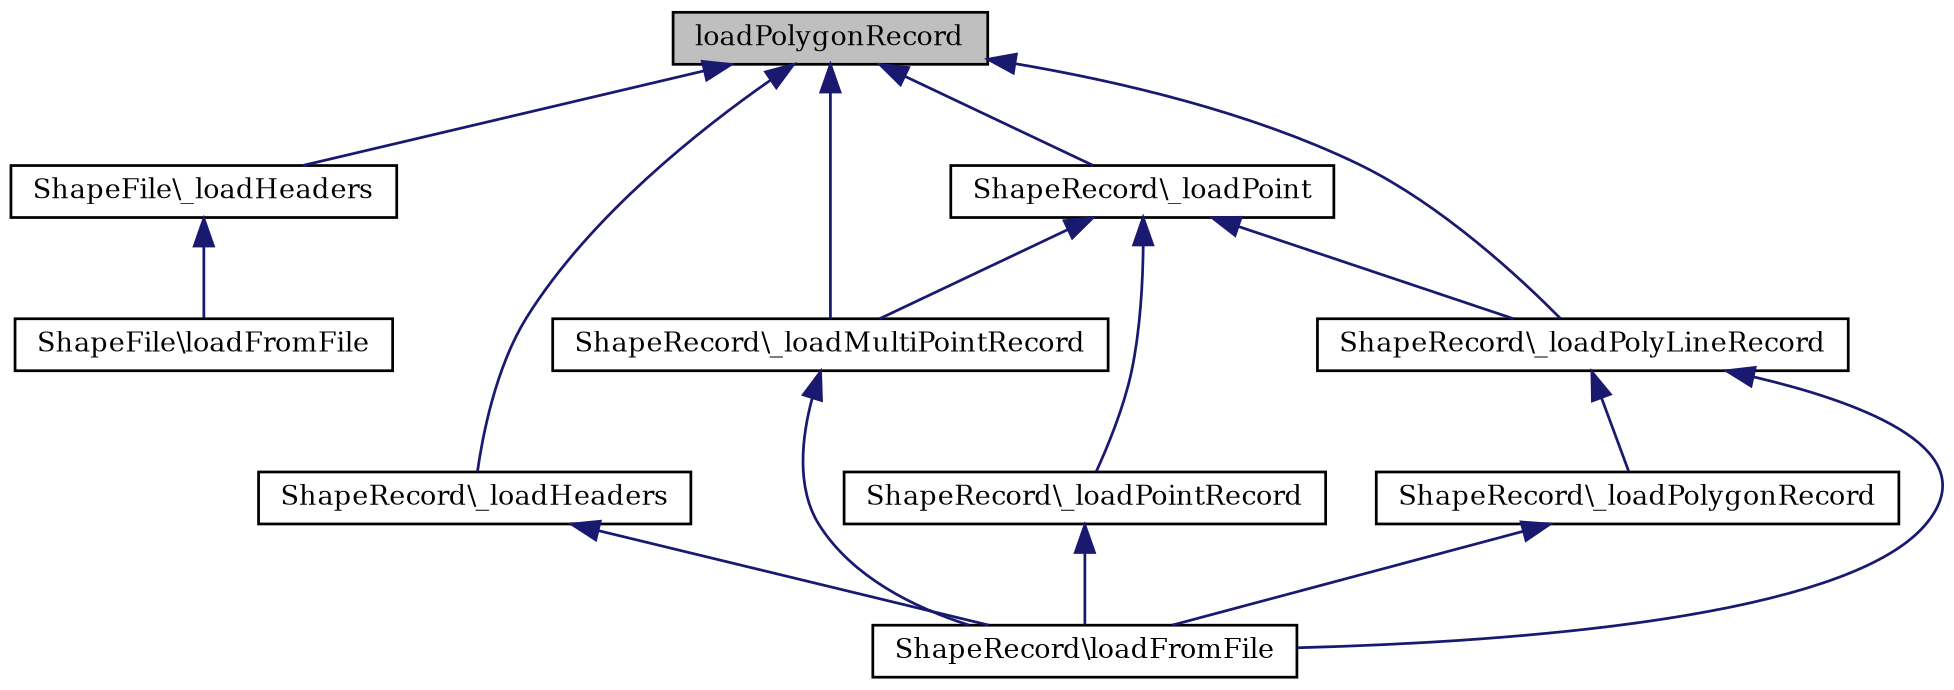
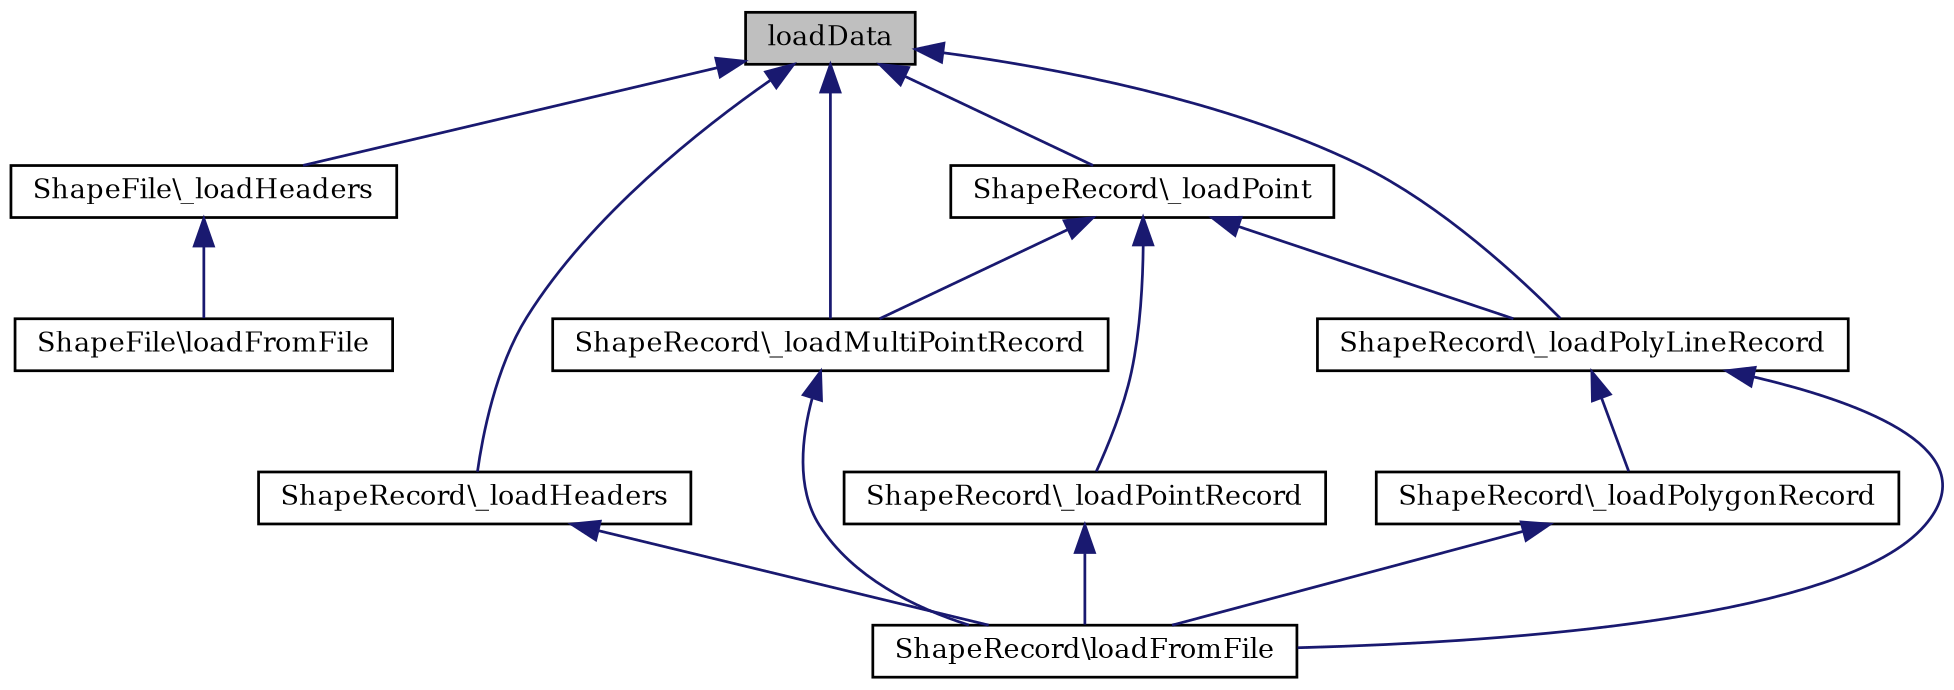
(830, 38) -> (830, 38)
